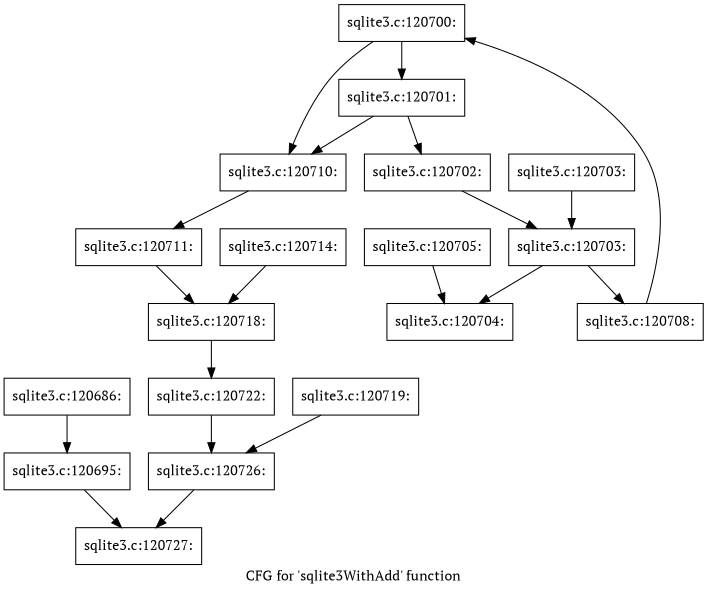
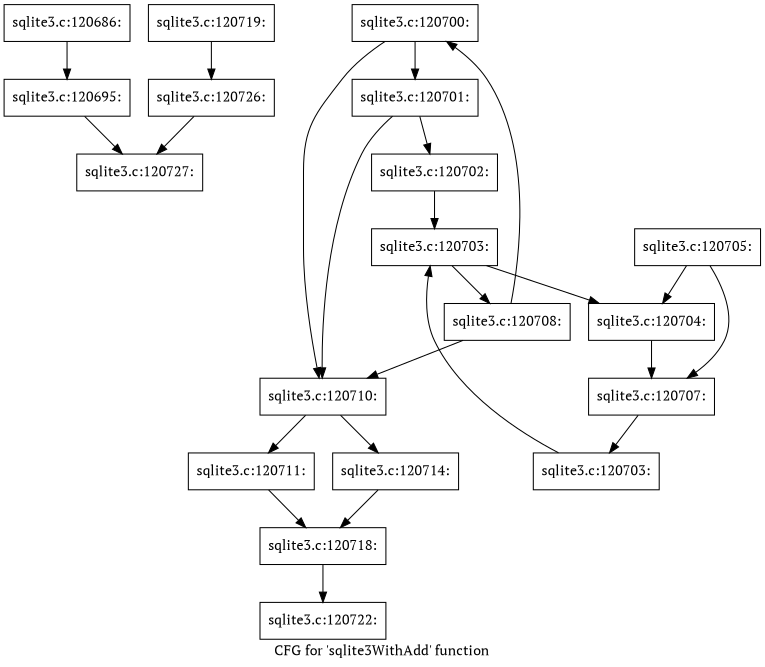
none -> (420, 357)
none -> (652, 397)
(211, 429) -> none
none -> (356, 430)
